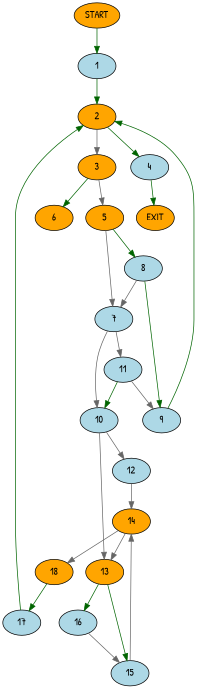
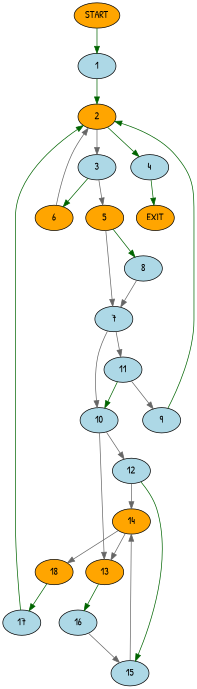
(97, 167) -> (97, 167)
none -> (66, 168)
(152, 341) -> none
(116, 619) -> (161, 567)
